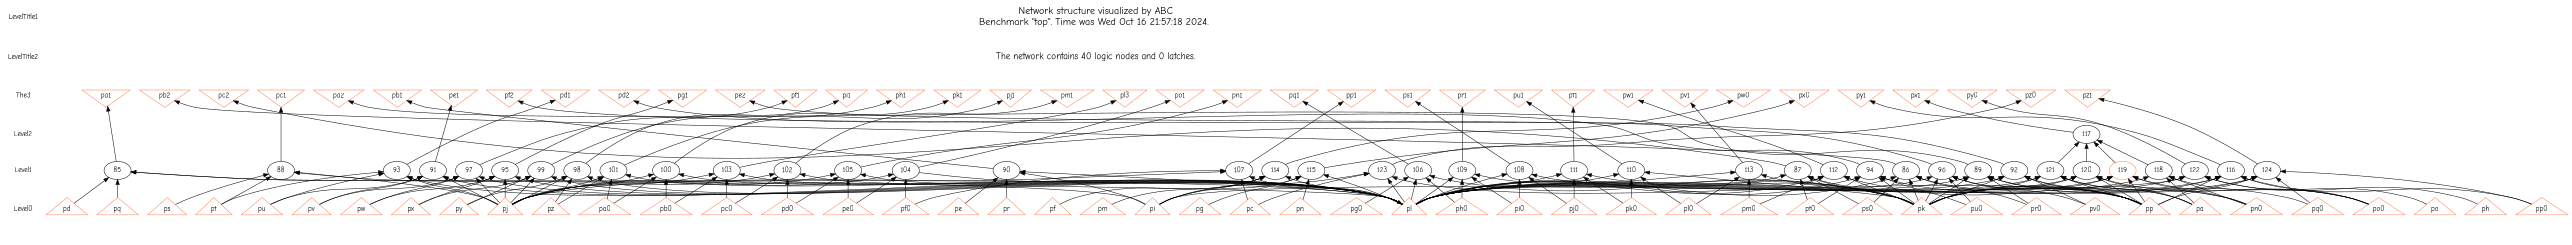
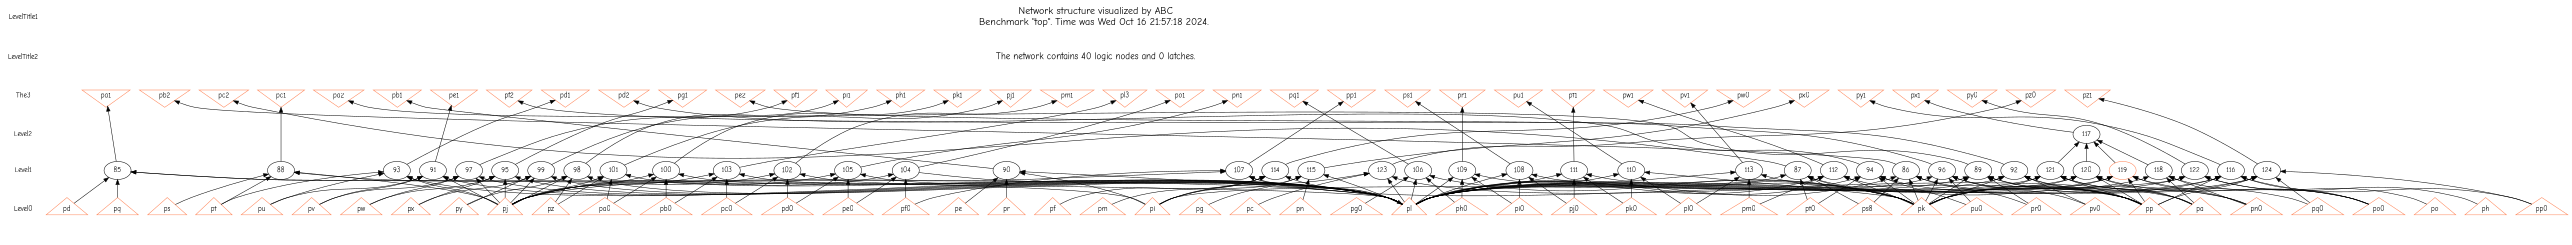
(1246, 195) -> (1512, 195)
(1867, 209) -> (1867, 209)
